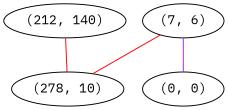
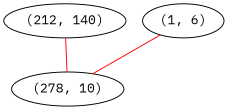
(183, 21) -> (183, 21)
(183, 89) -> none
